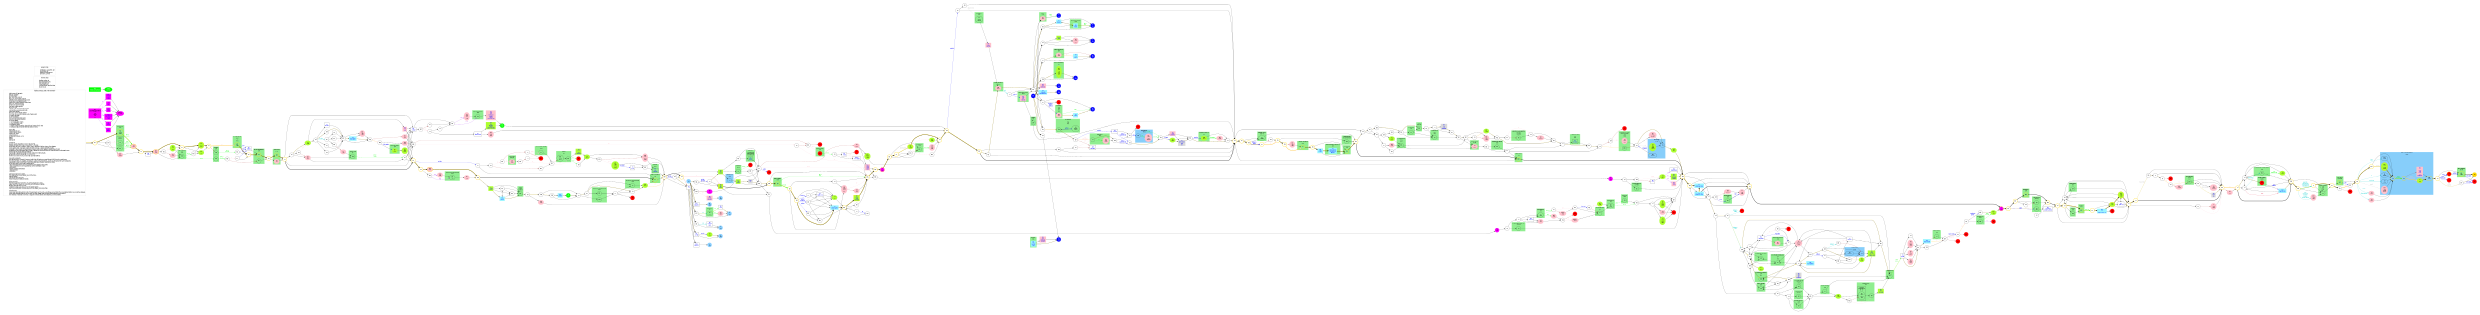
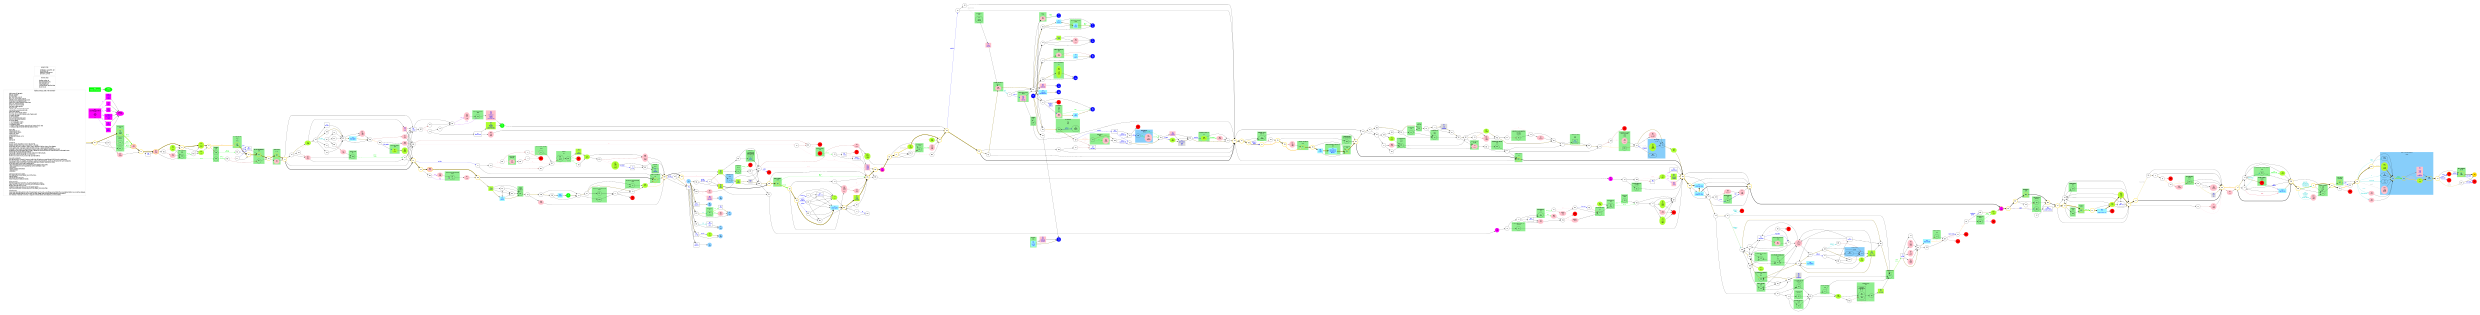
(710, 192) -> (710, 192)
